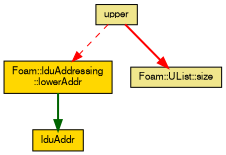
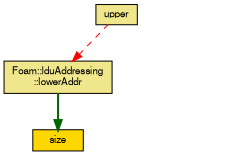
(58, 77) -> (58, 77)
(176, 77) -> none
(58, 140) -> (58, 140)
